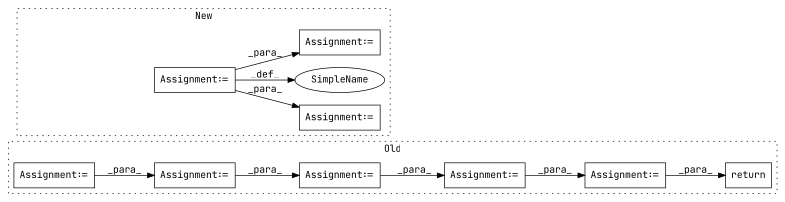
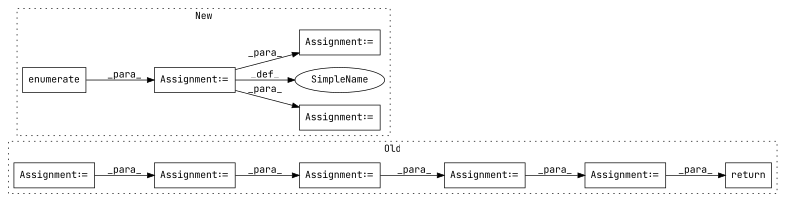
none -> (54, 80)
